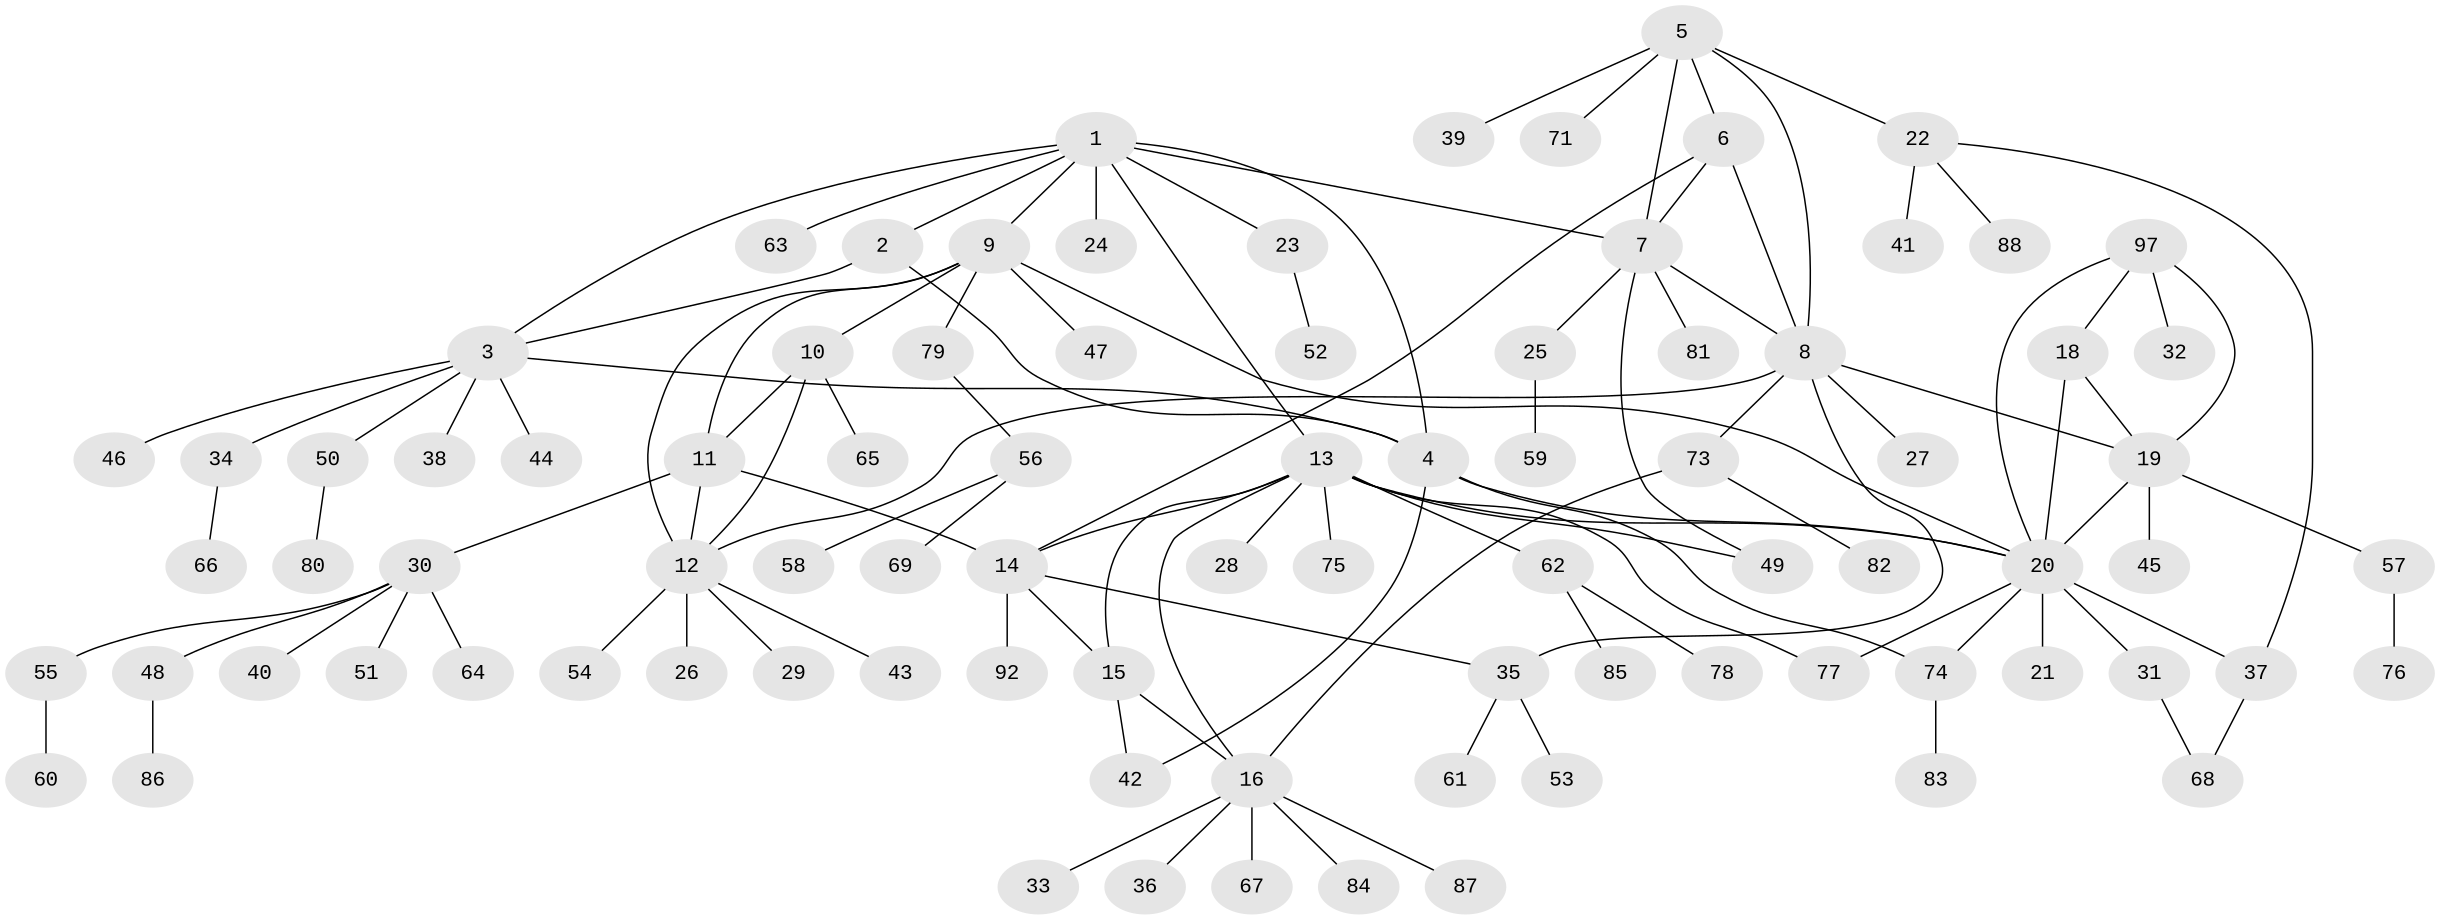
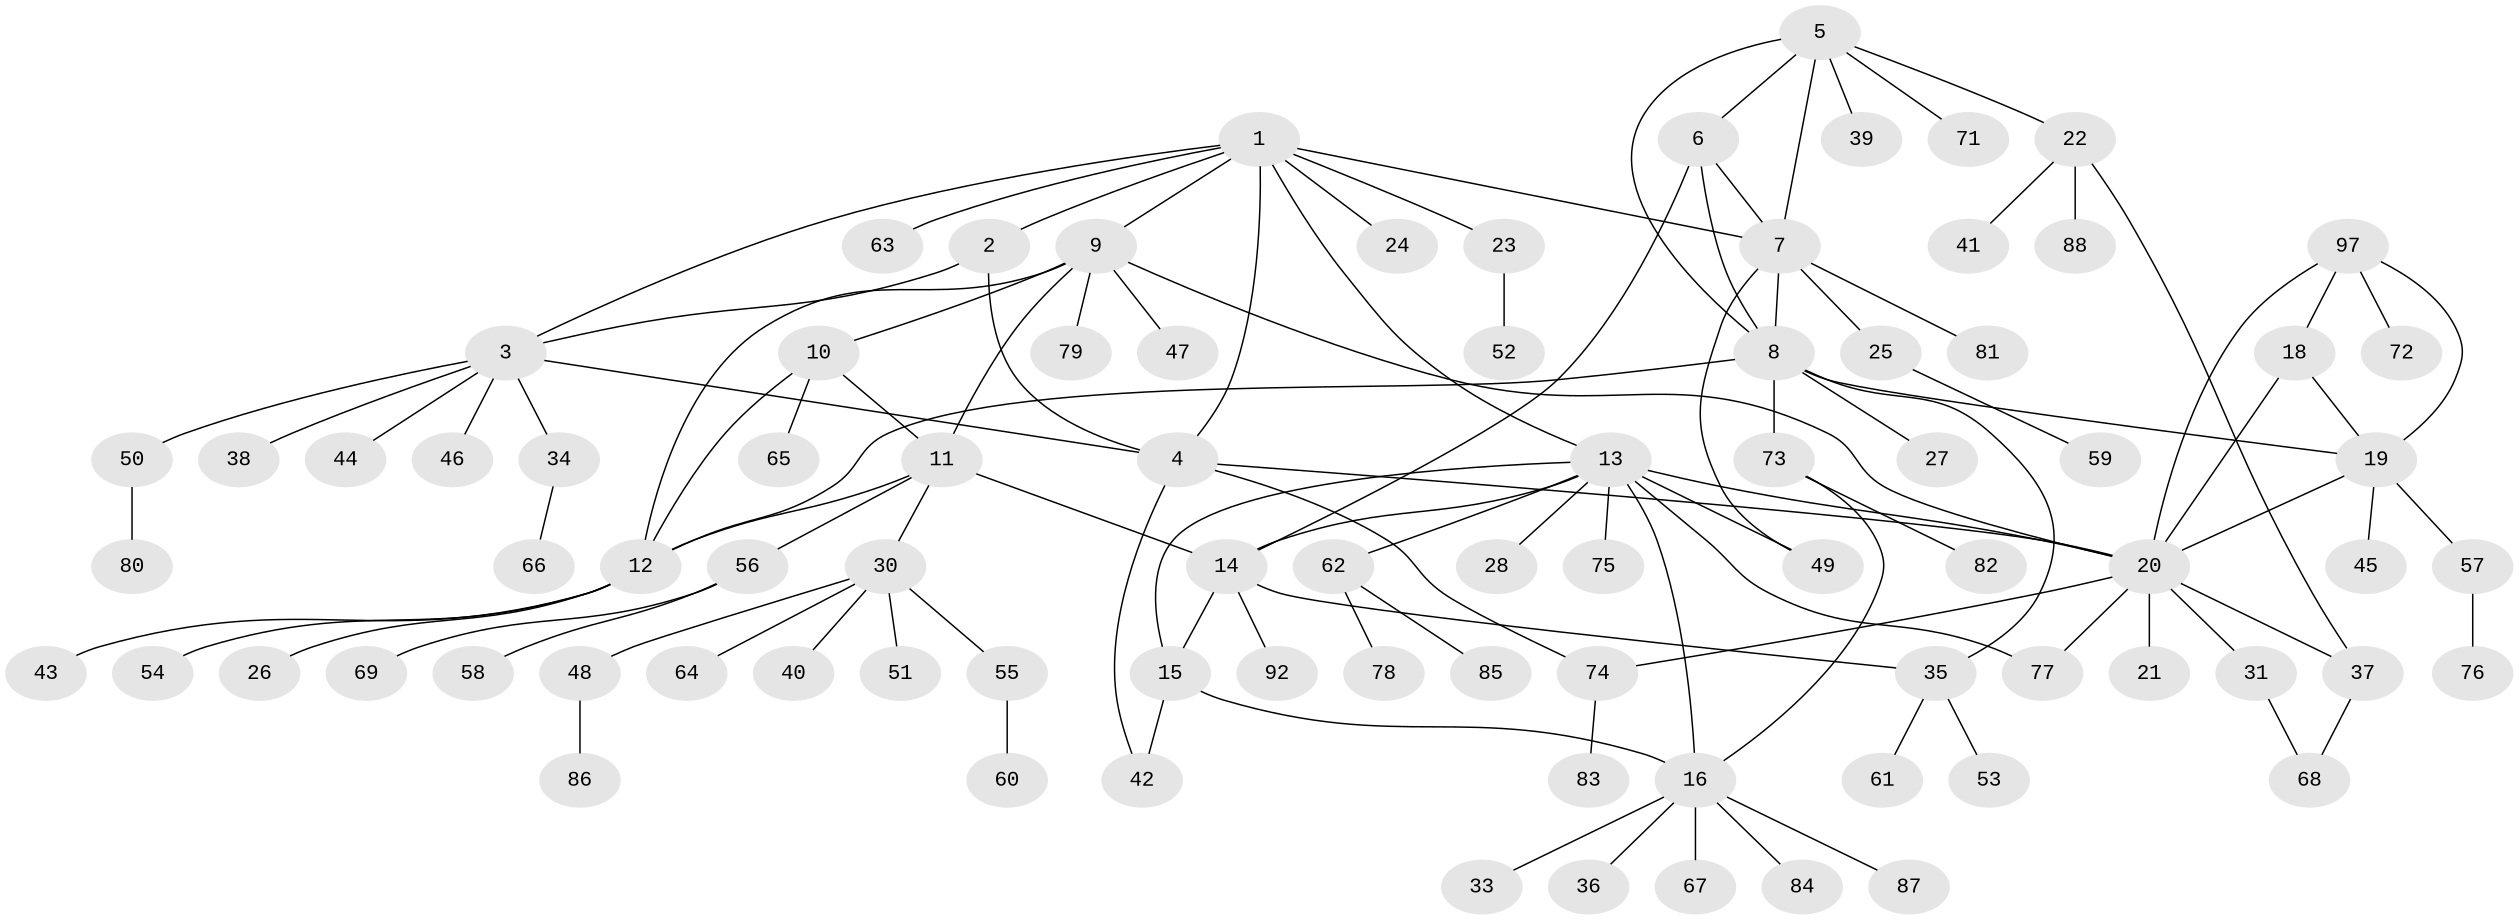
(2175, 353) -> (2402, 353)
(982, 406) -> (845, 513)
(794, 673) -> none
